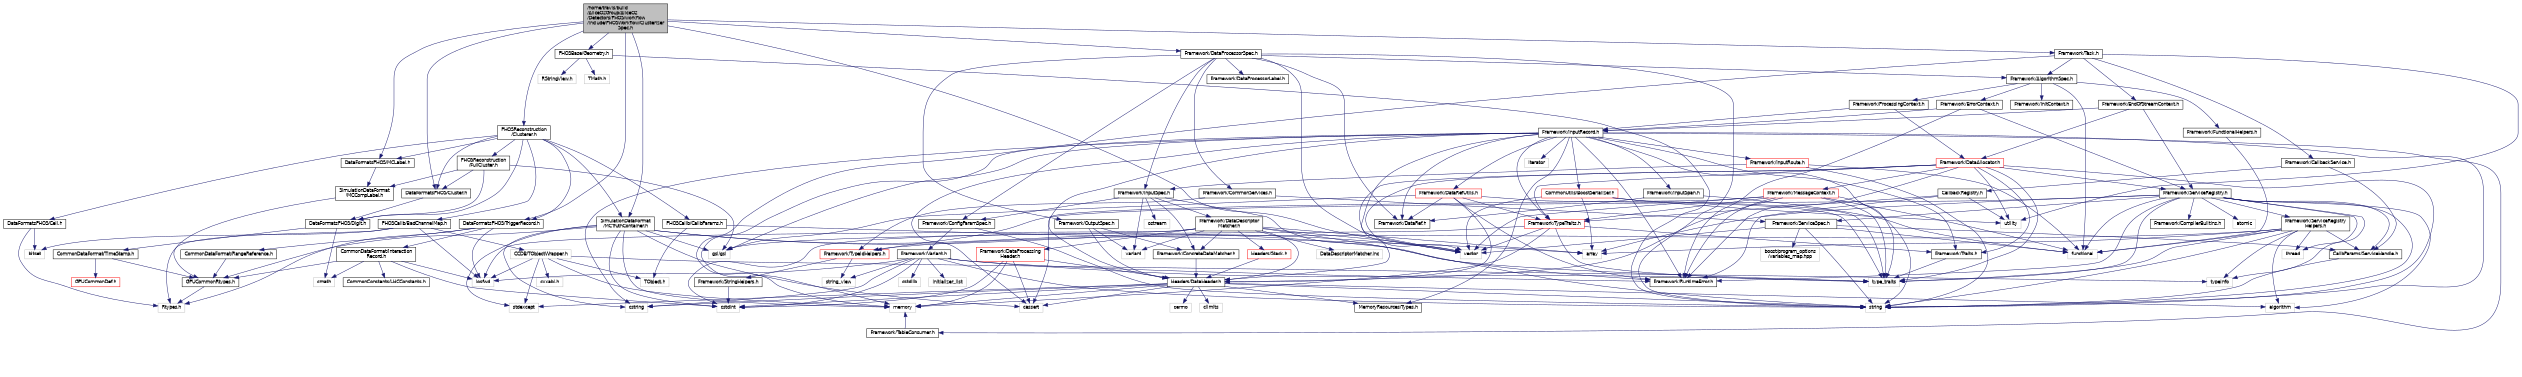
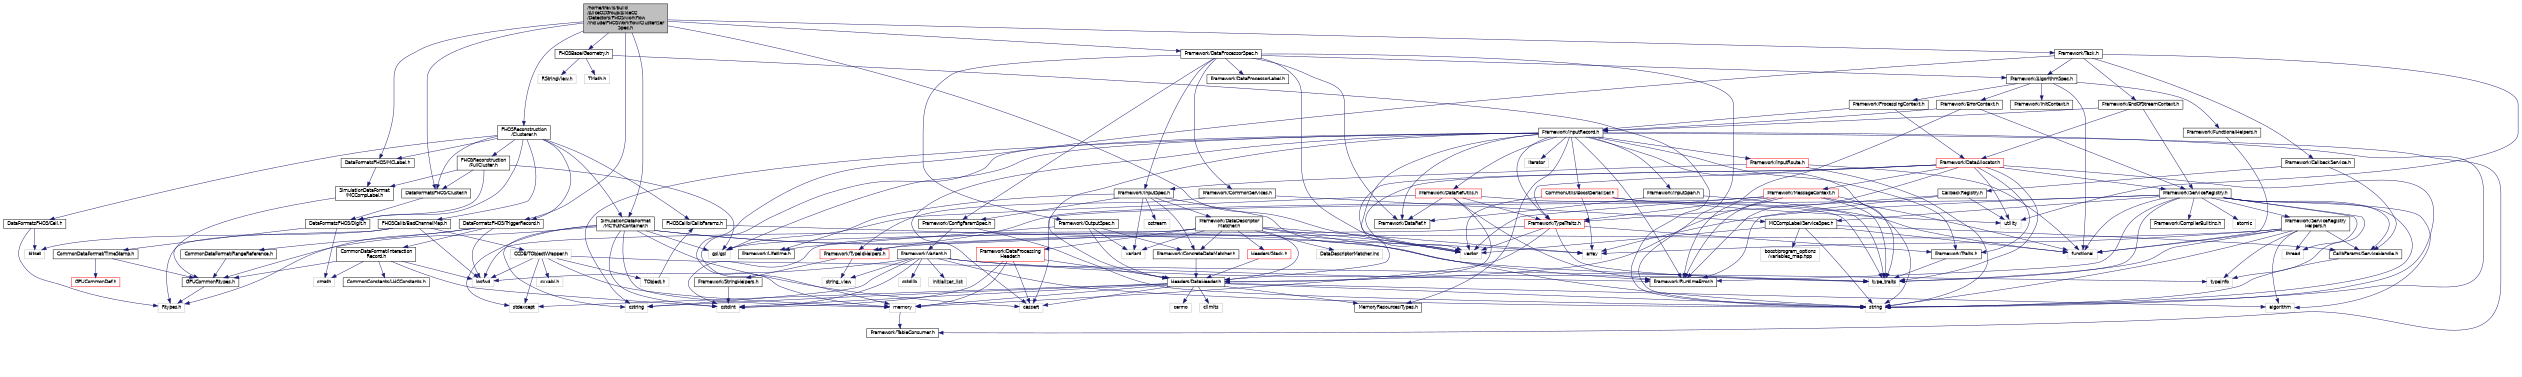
(1801, 224) -> (1801, 224)
(666, 249) -> (672, 253)
none -> (766, 254)
(906, 323) -> (900, 318)
